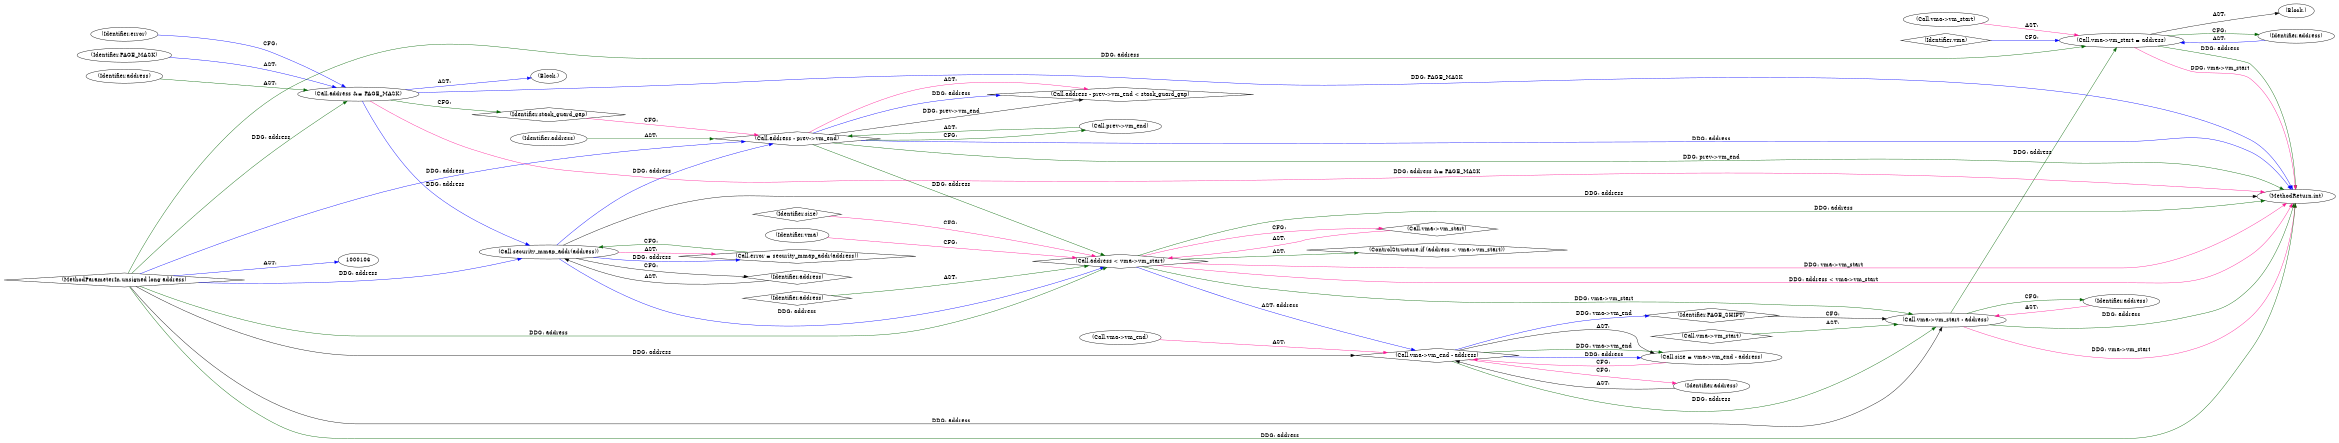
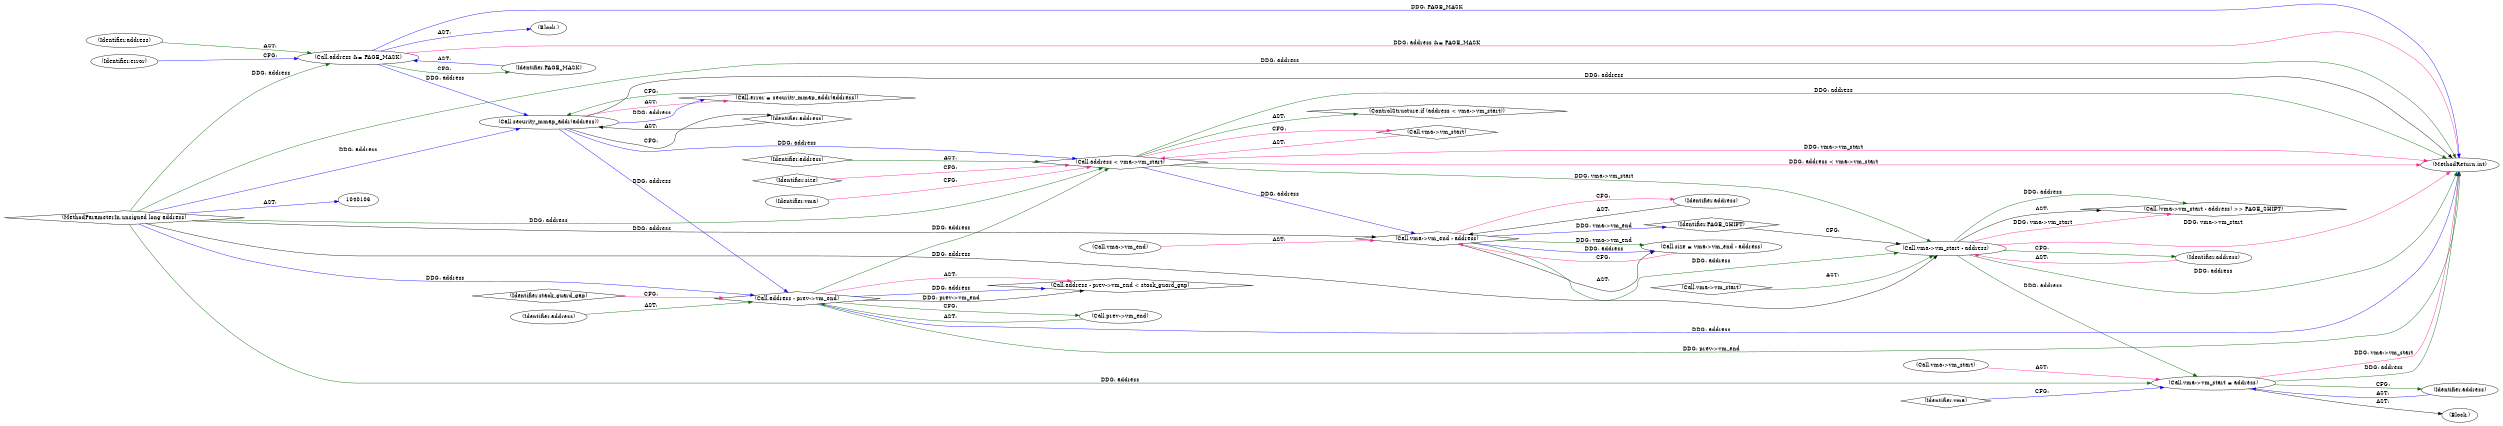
(444, 107) -> (444, 73)
none -> (2213, 209)
(358, 260) -> (358, 200)
(1280, 306) -> (1280, 194)
